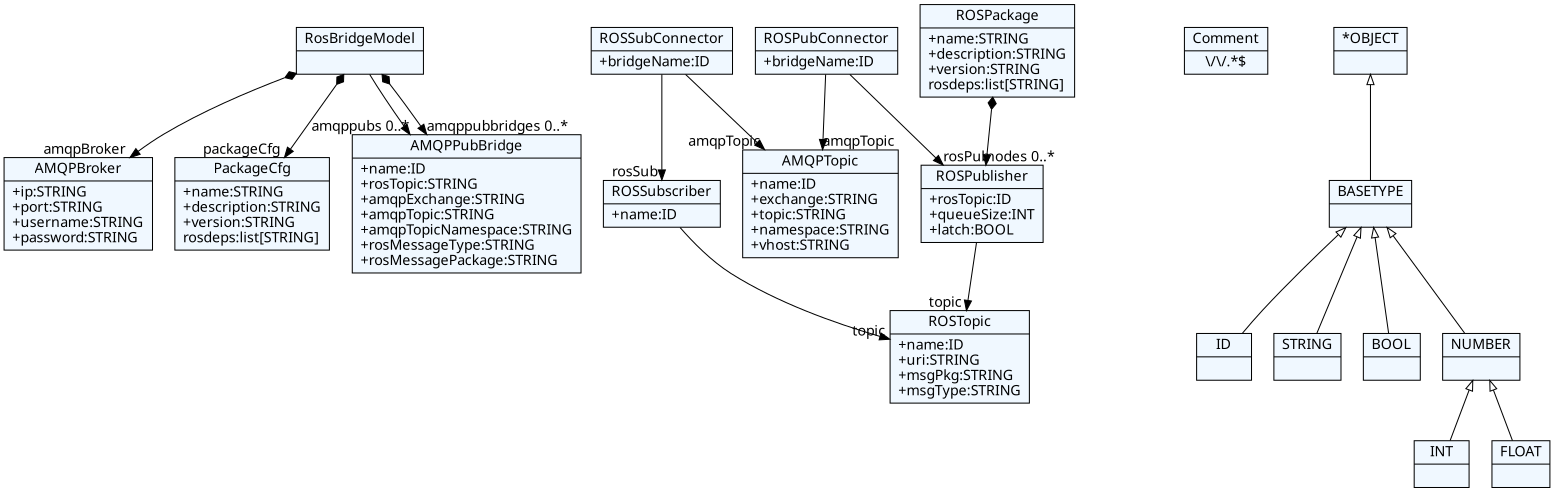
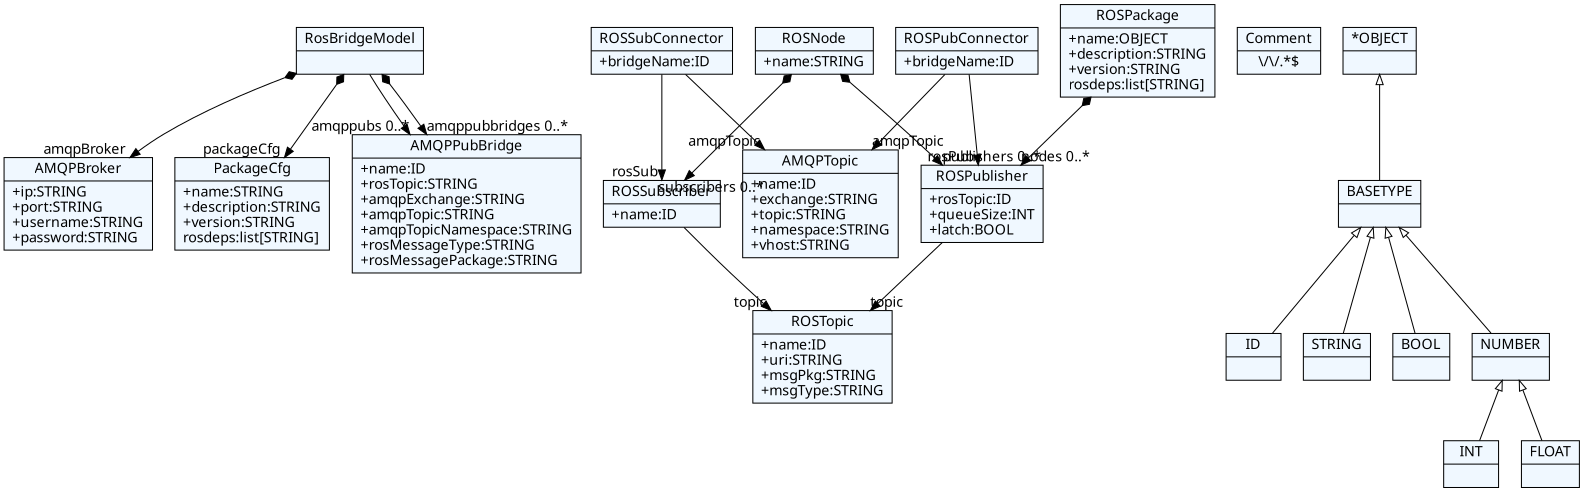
(979, 39) -> (1118, 39)
none -> (814, 51)
